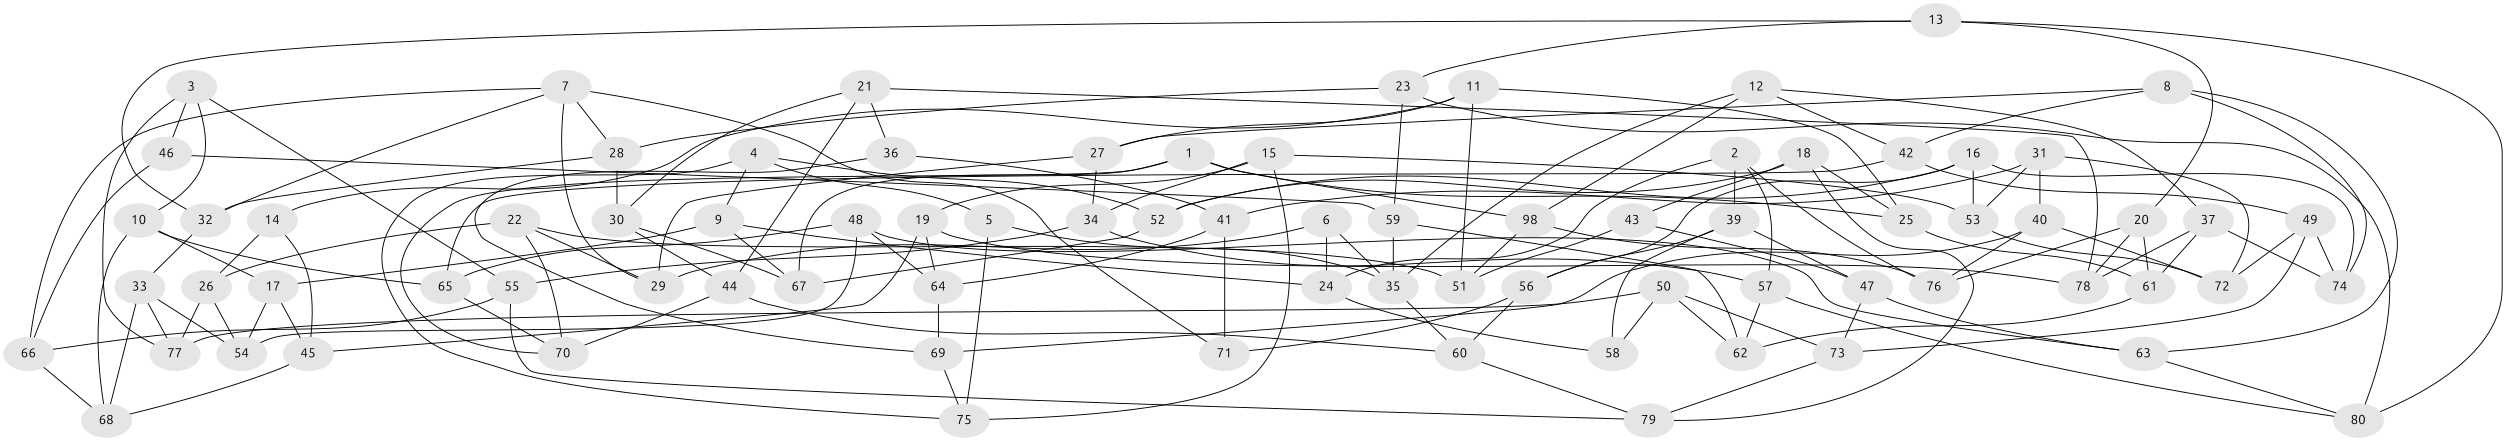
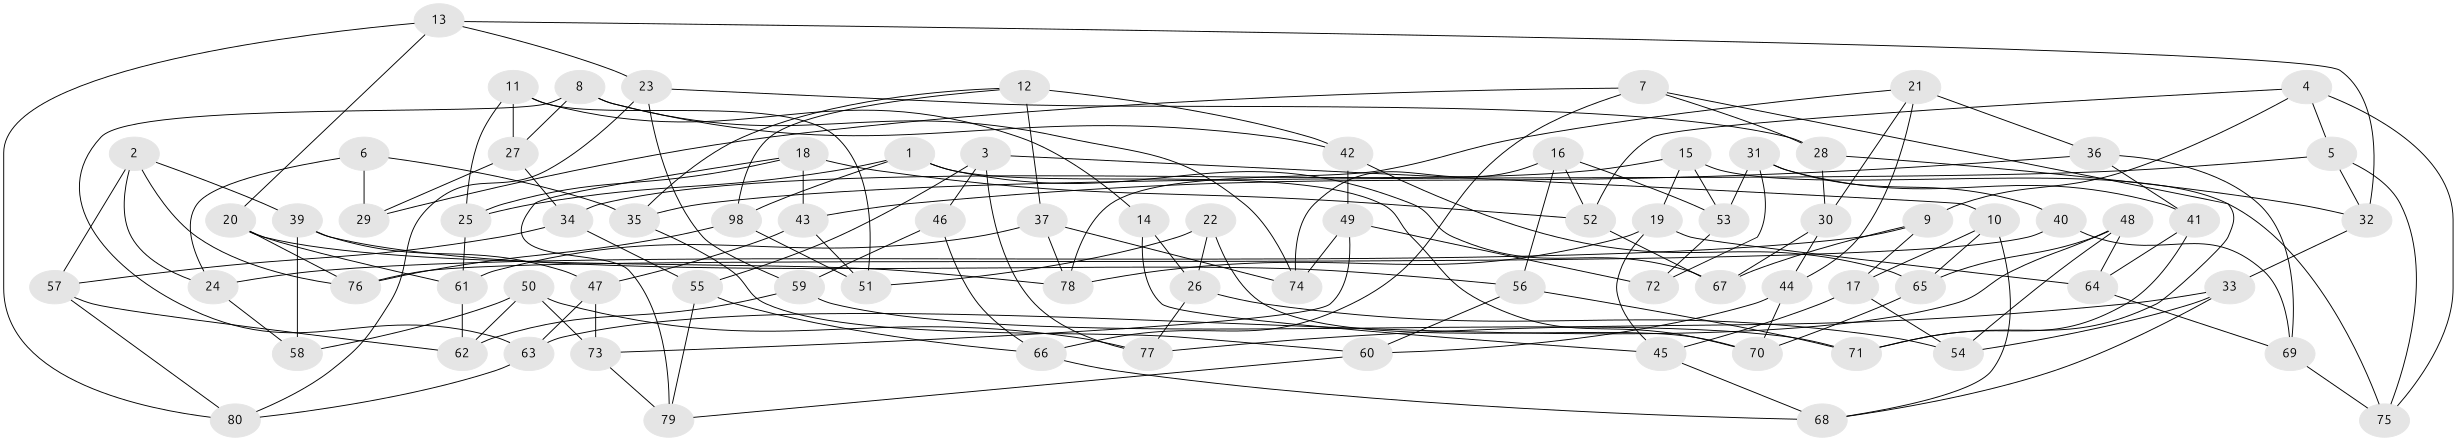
(383, 149) -> (2349, 187)
none -> (1448, 180)
(2132, 252) -> none
(1393, 254) -> (1325, 328)
(589, 255) -> none
